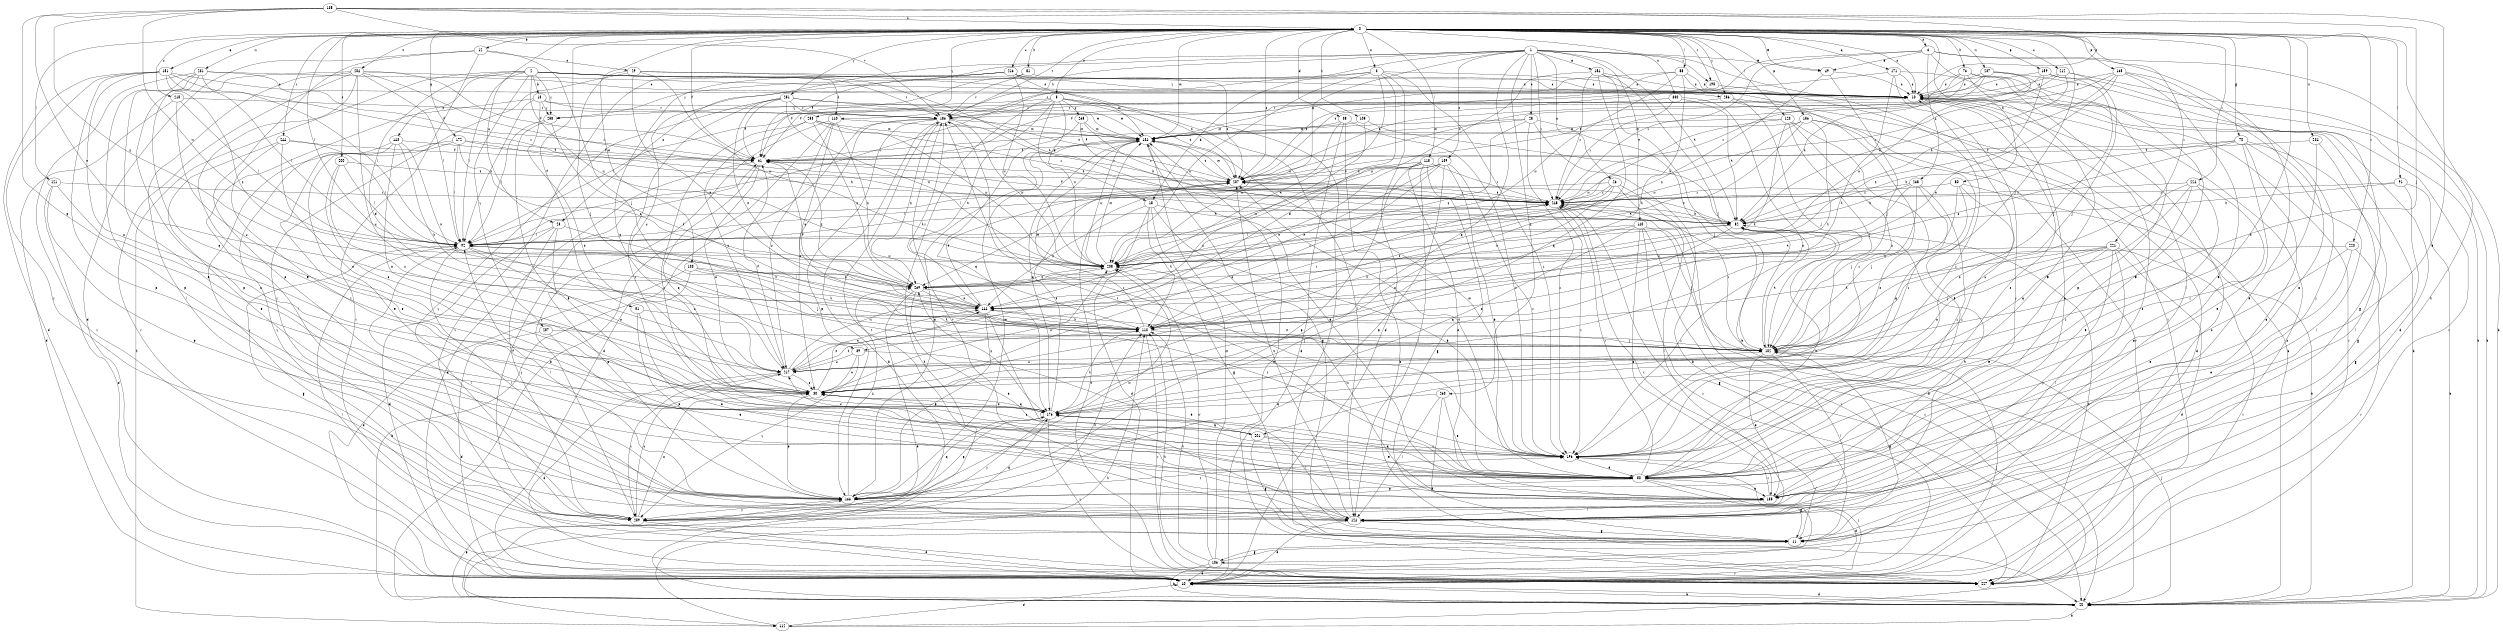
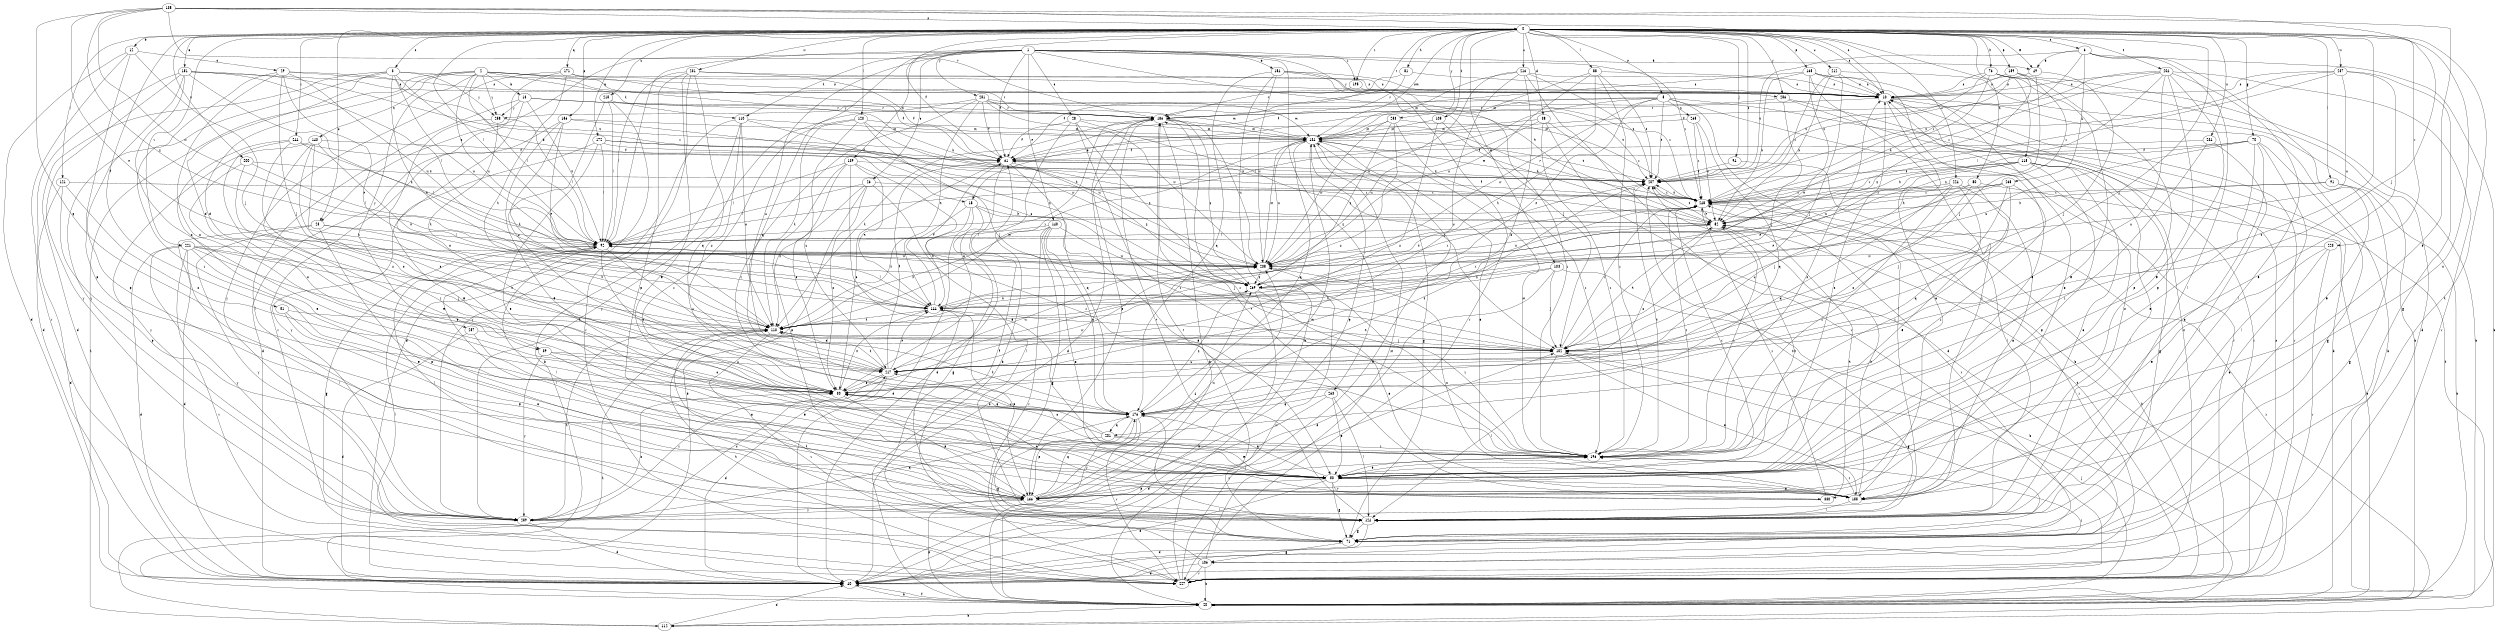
none -> (1735, 161)
(1247, 185) -> (779, 171)
(1036, 240) -> (1078, 207)
none -> (360, 311)
(1305, 341) -> (827, 341)
(1253, 353) -> (1573, 498)
(1198, 399) -> (1271, 431)
(1795, 542) -> (1349, 542)
(1819, 595) -> (922, 595)
